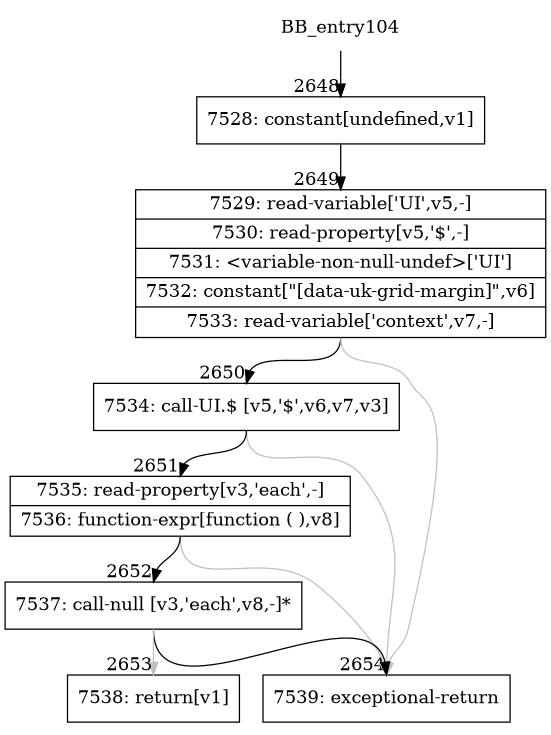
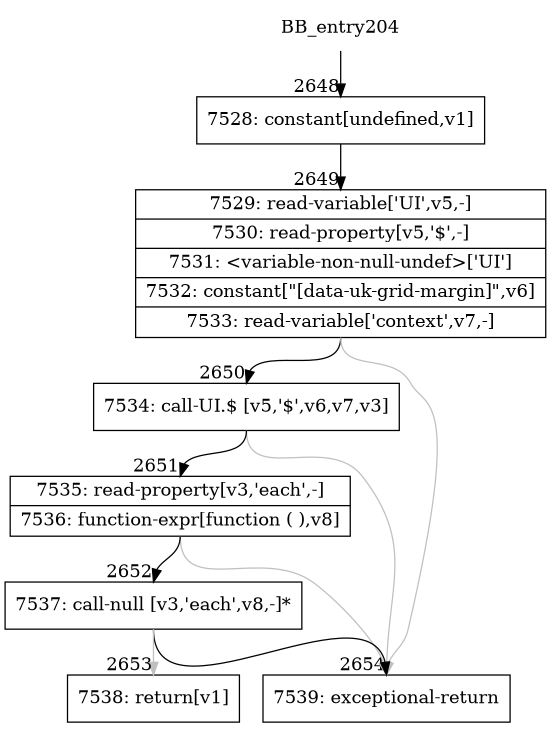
(341, 28) -> (341, 28)
